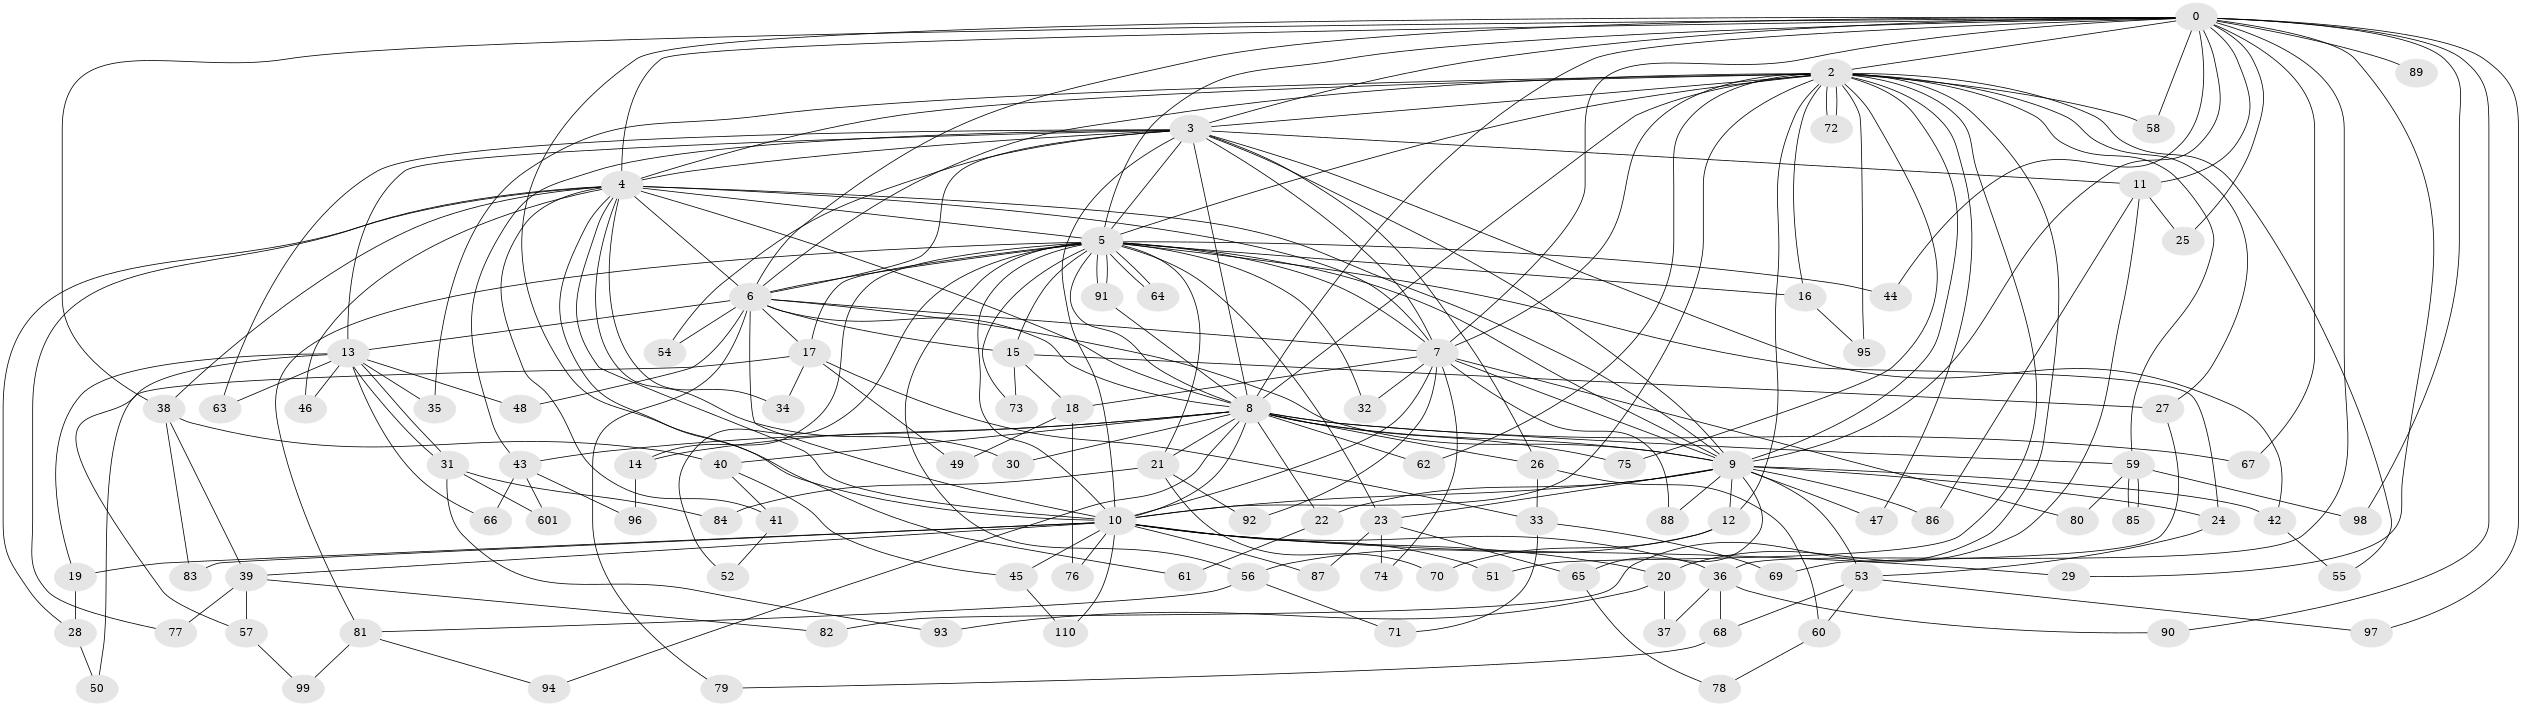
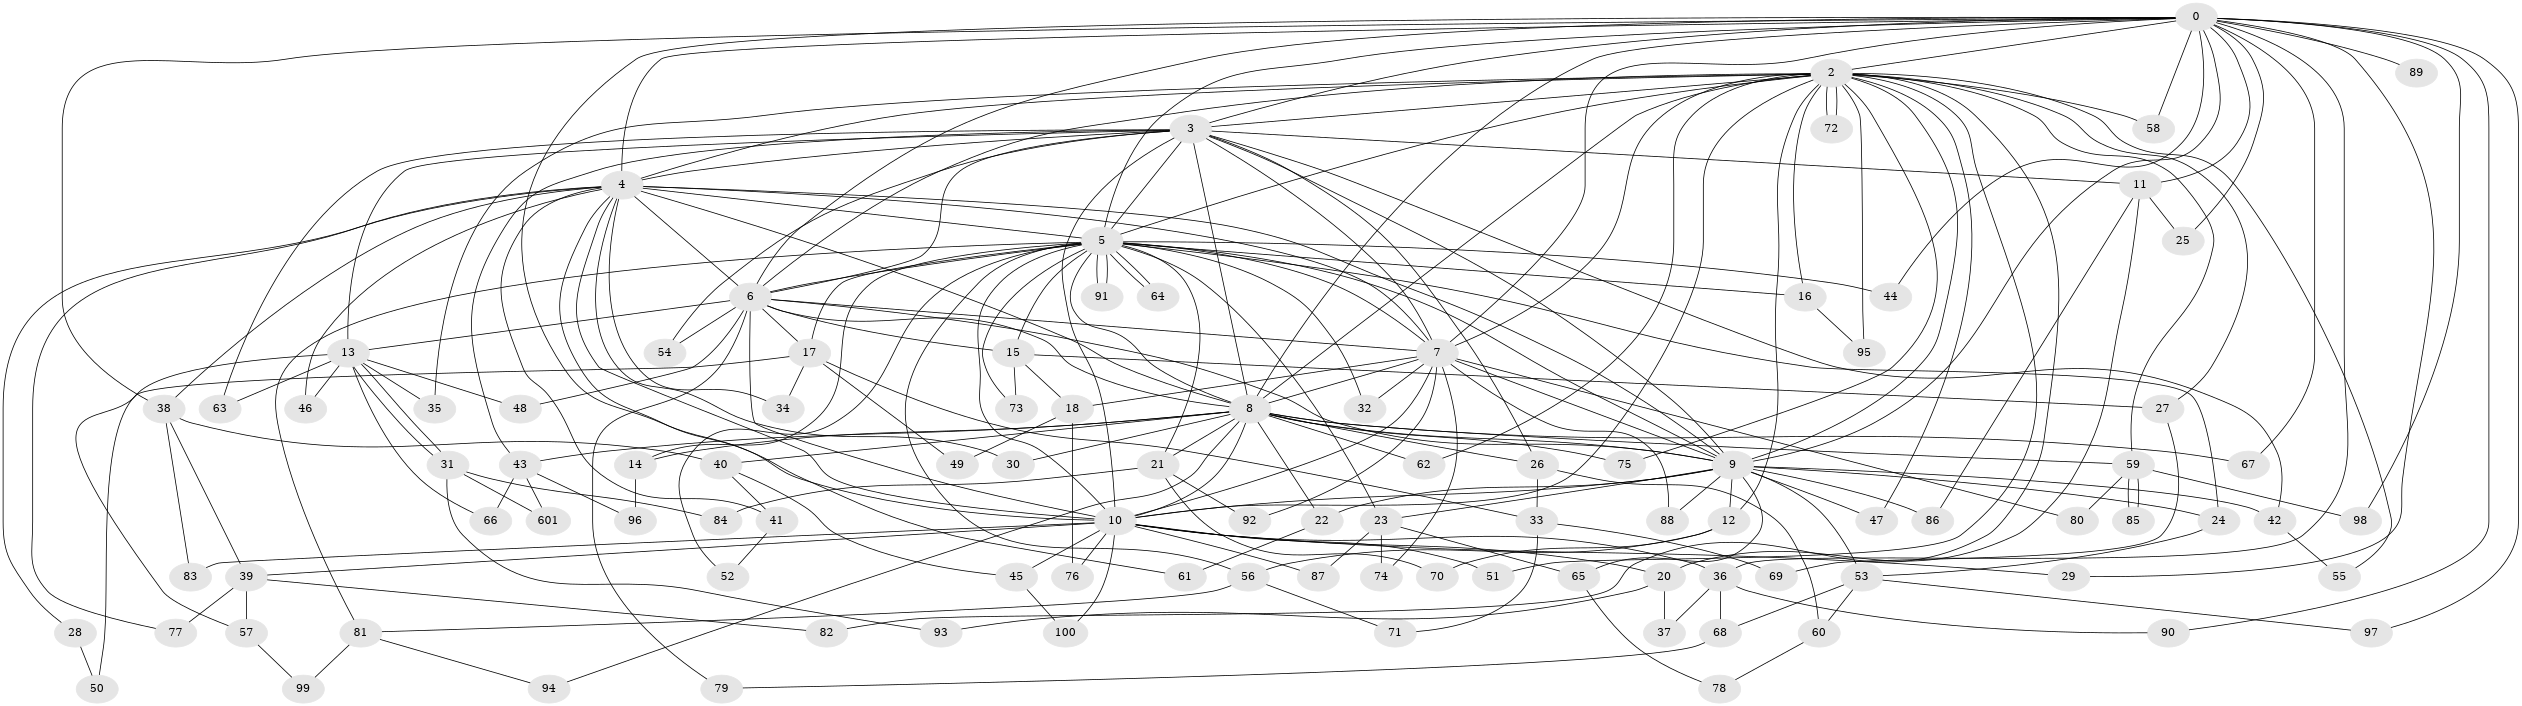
(1176, 353) -> (1344, 381)
(75, 577) -> none
(1066, 633) -> (1066, 633)
